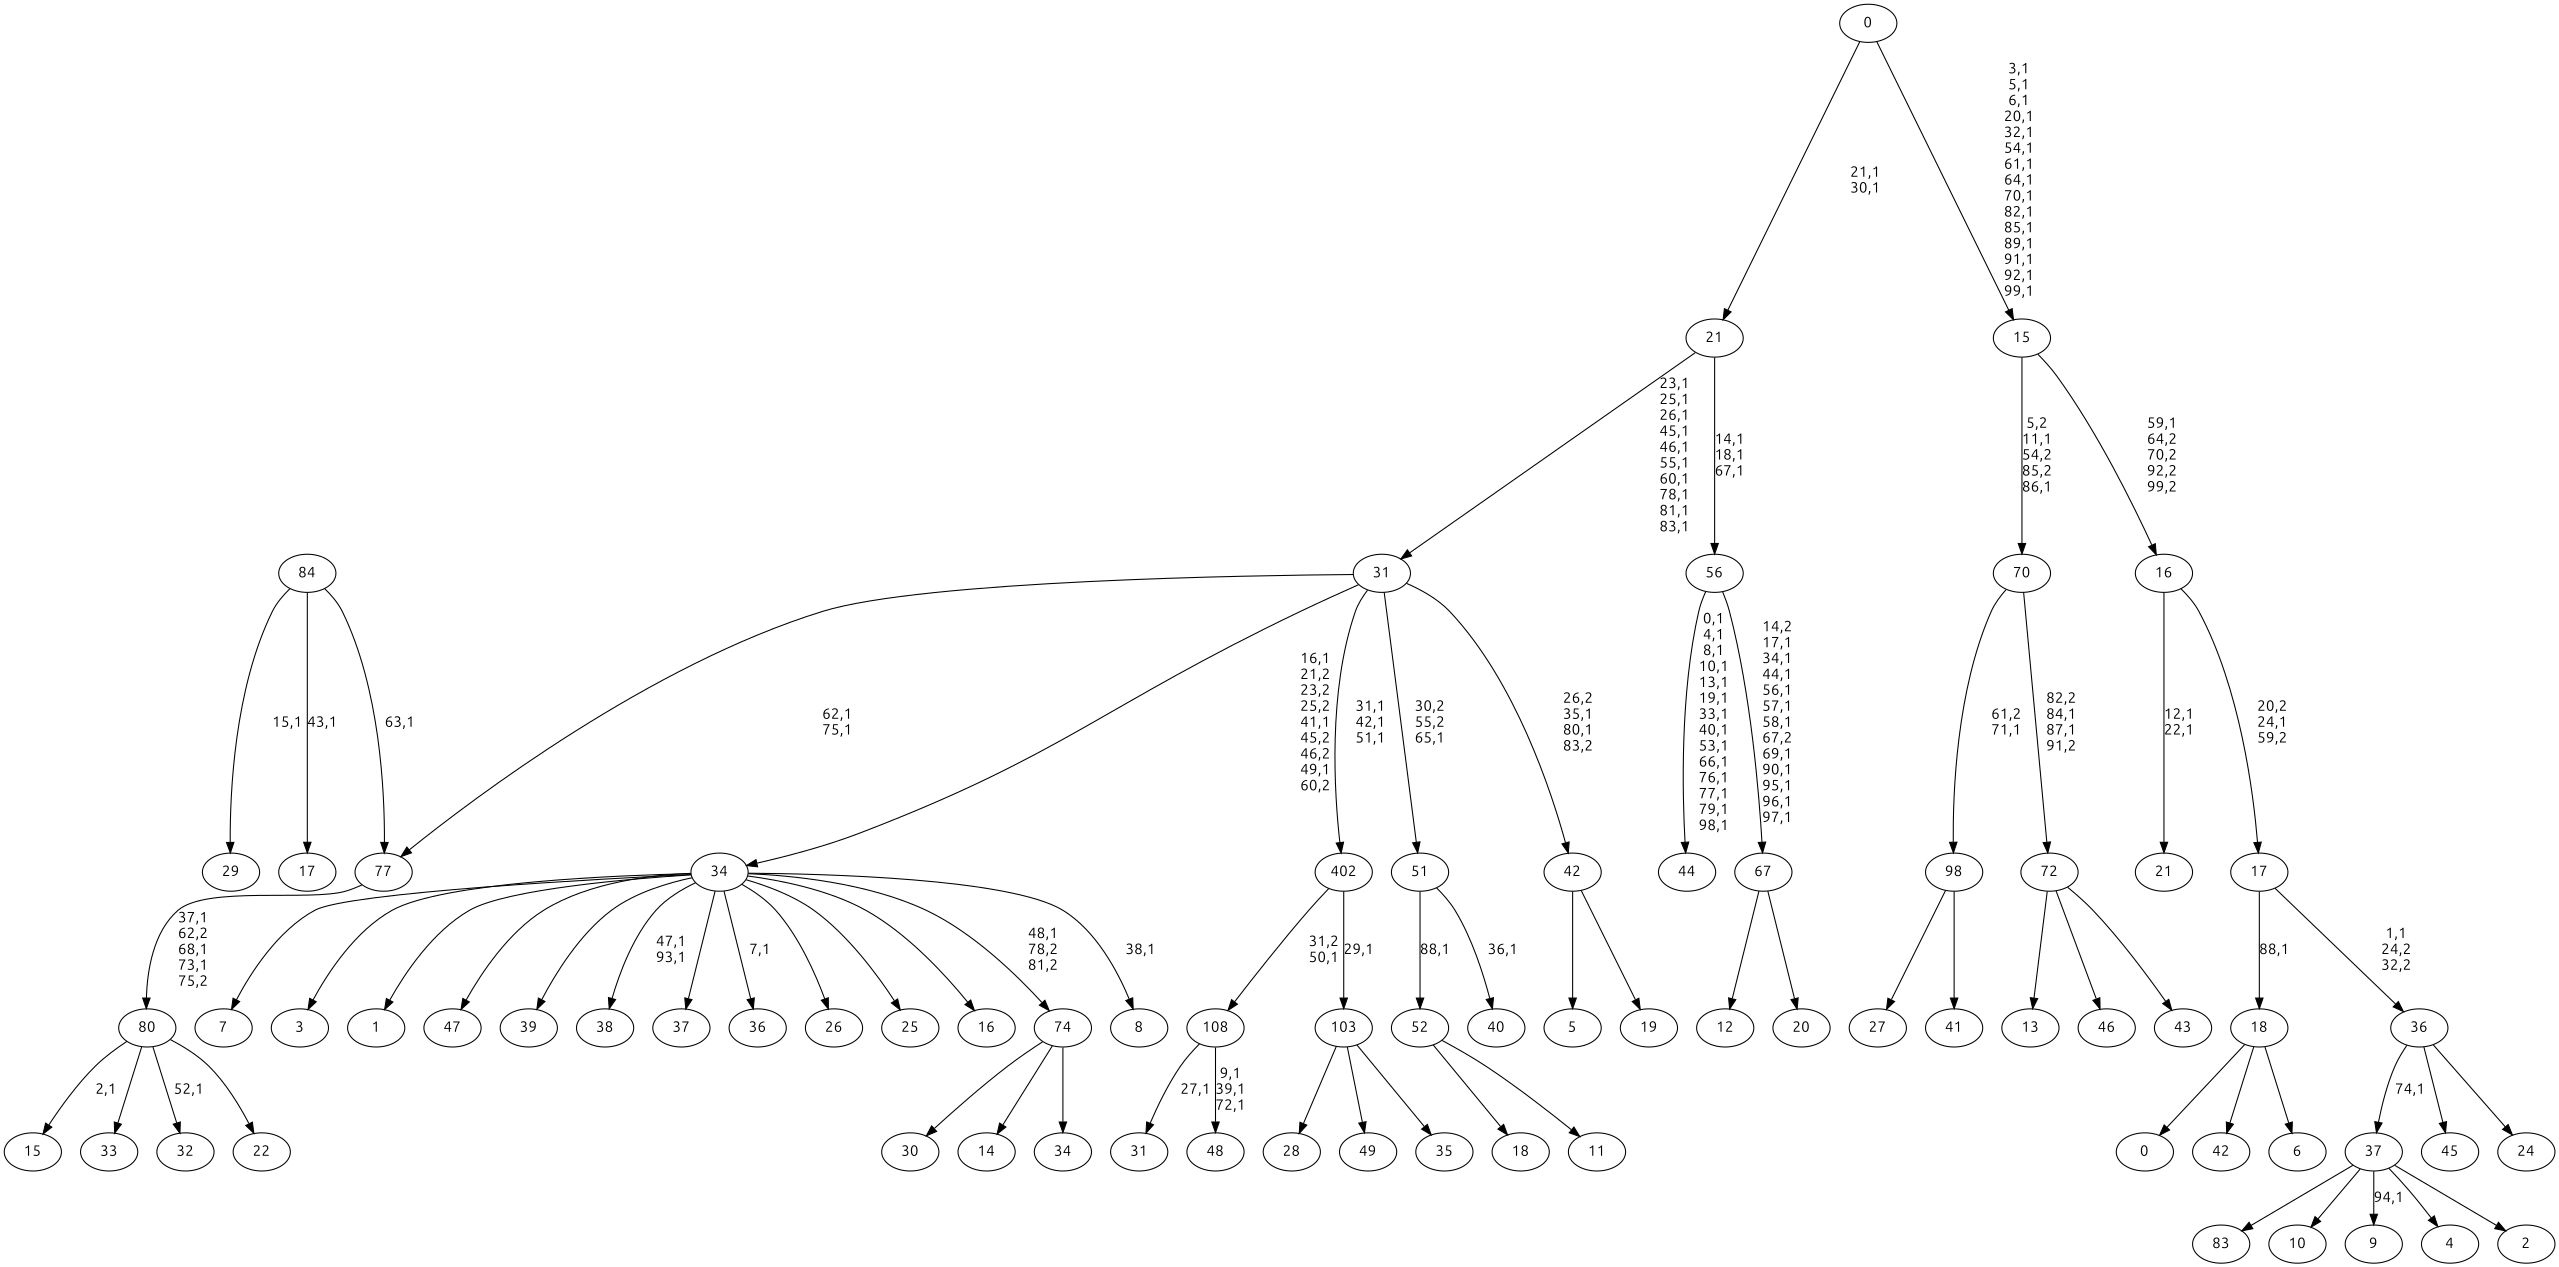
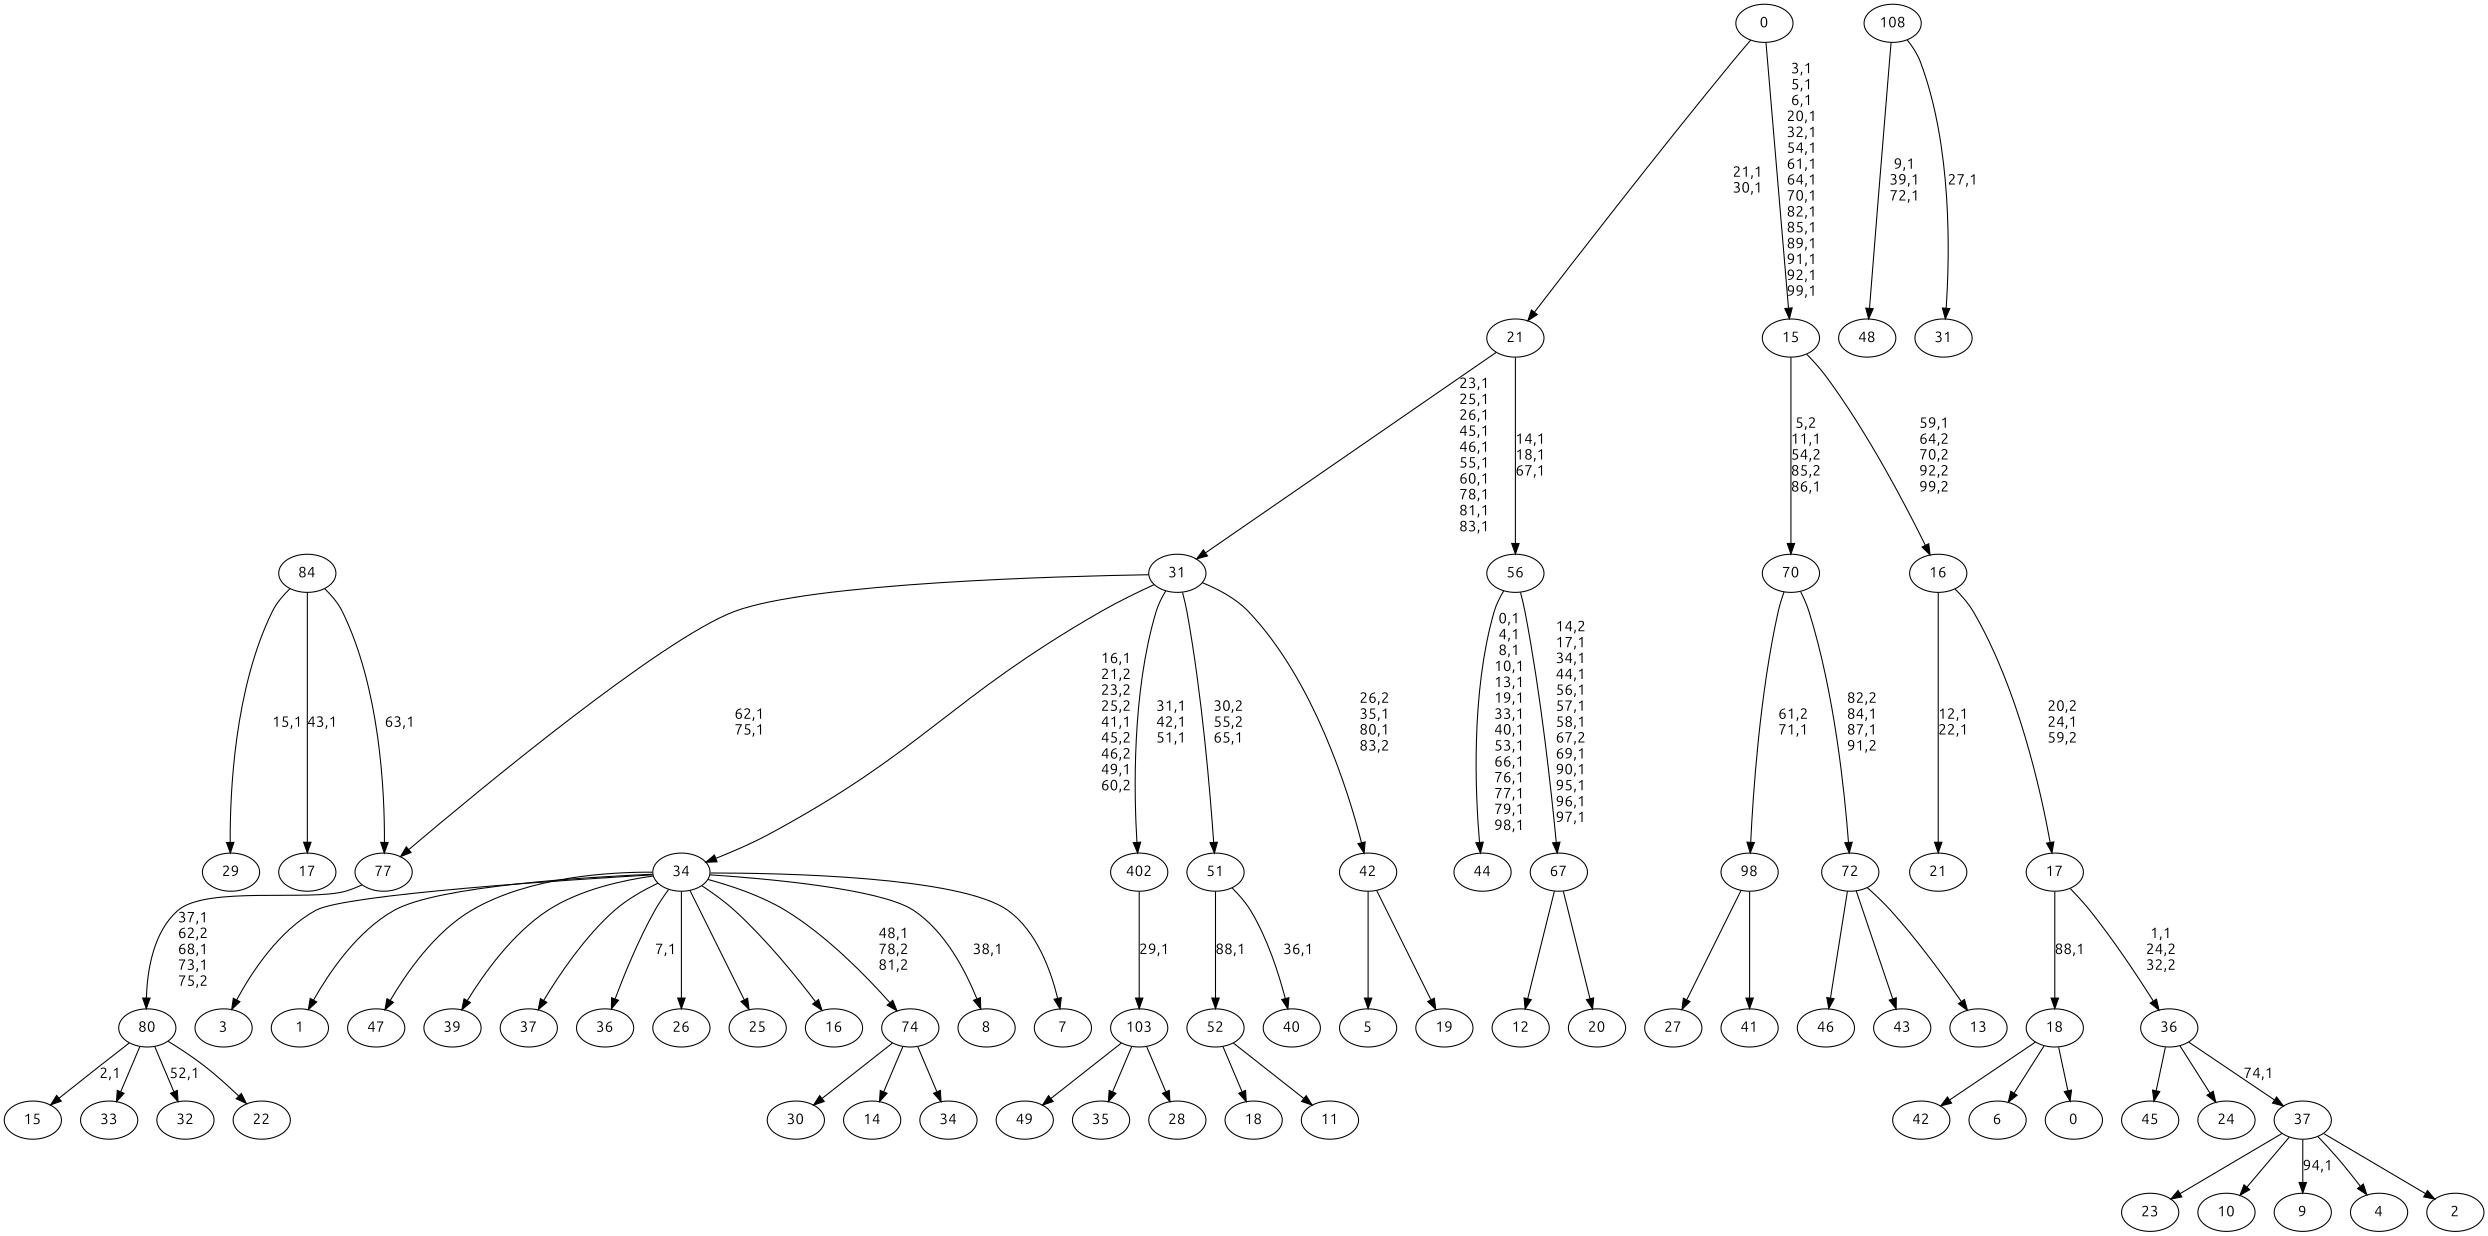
(1280, 944) -> none
(605, 1028) -> none
(2221, 1244) -> (2150, 1212)
